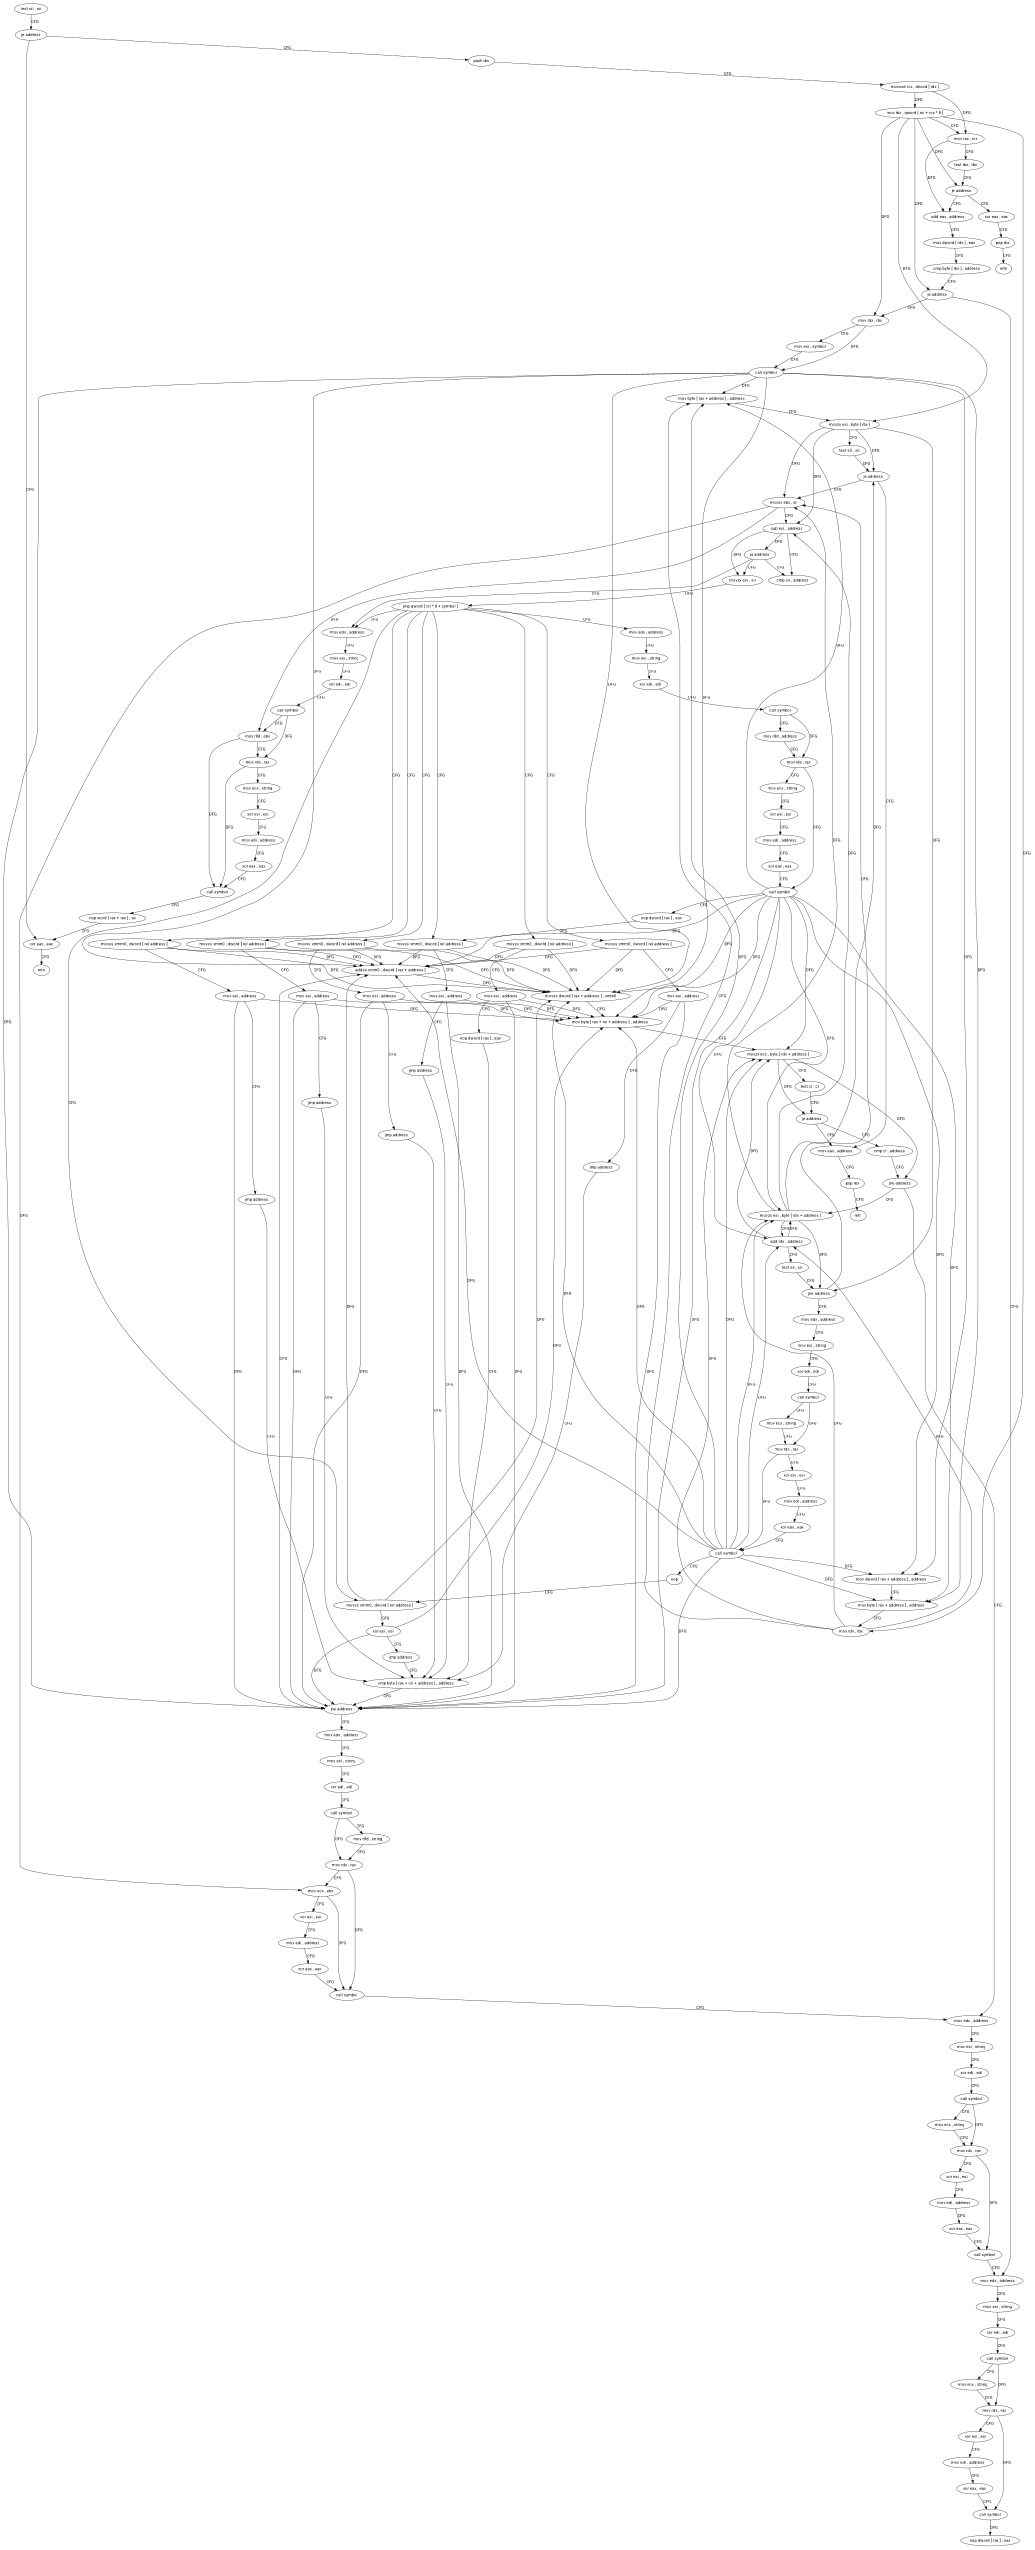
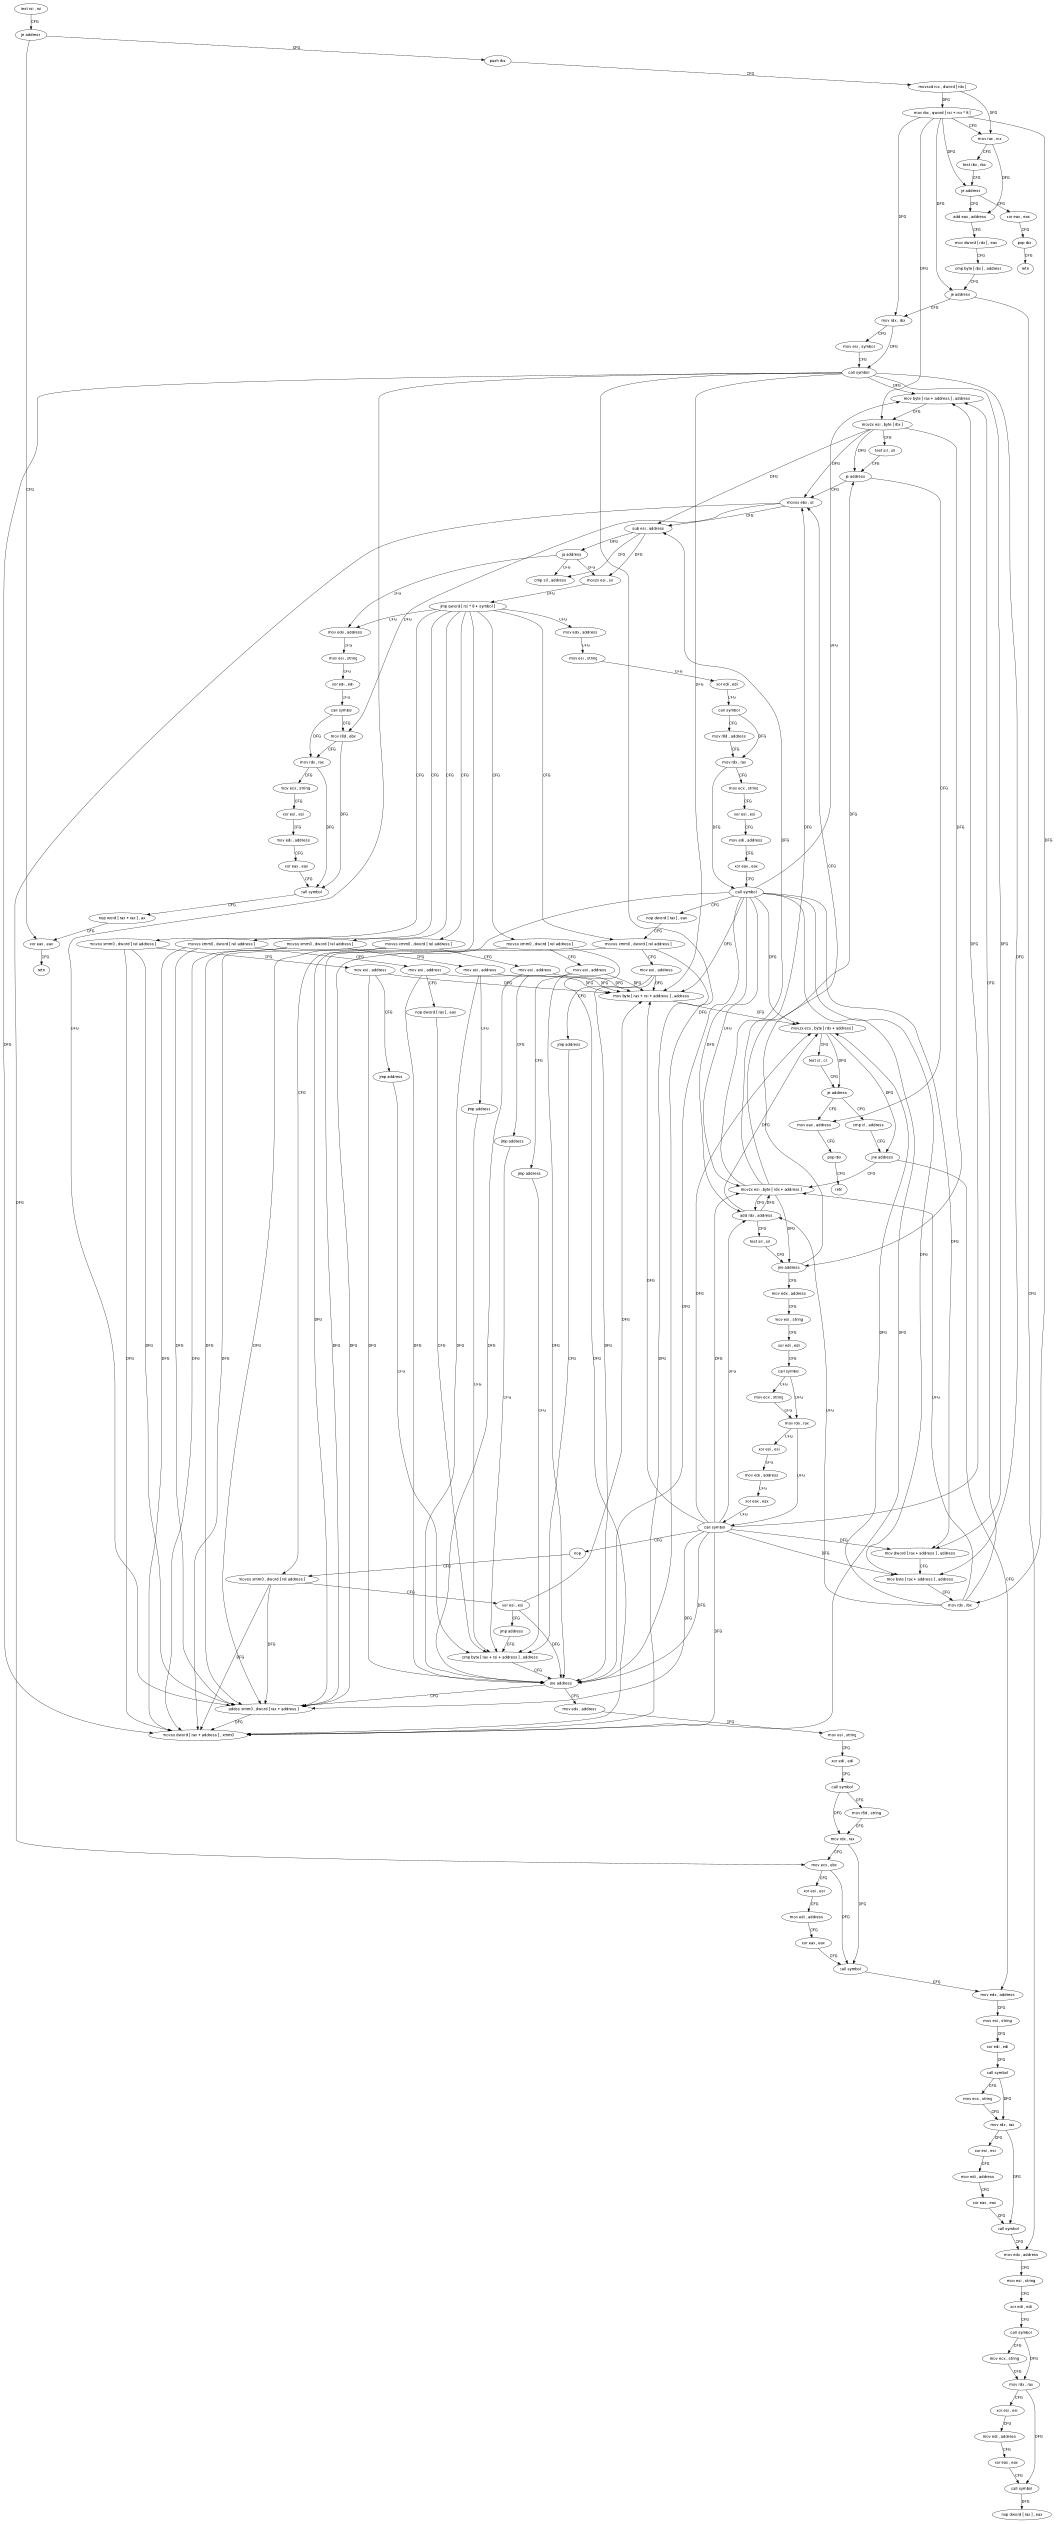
(594, 1008) -> none
